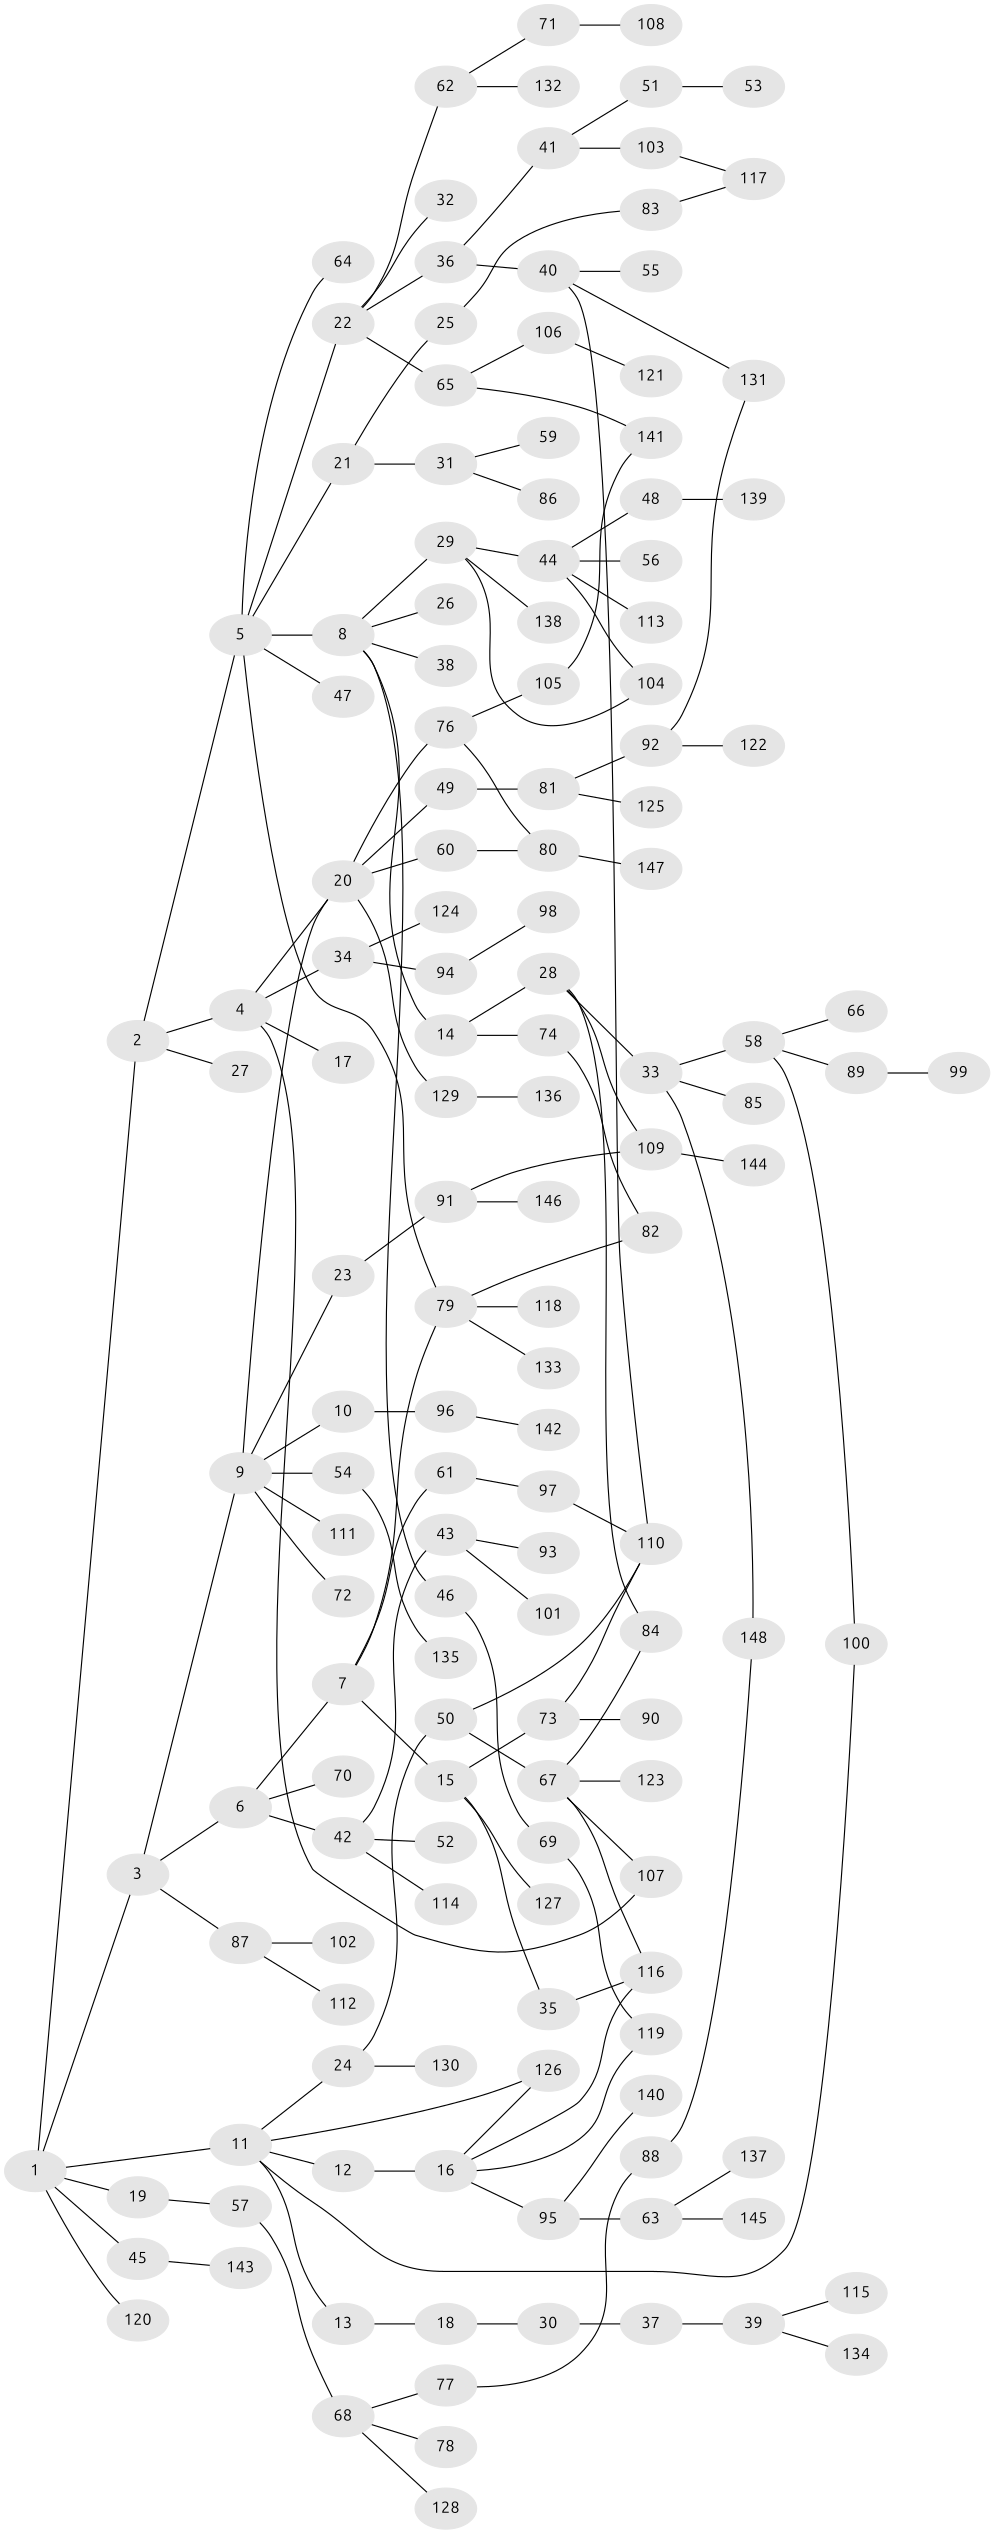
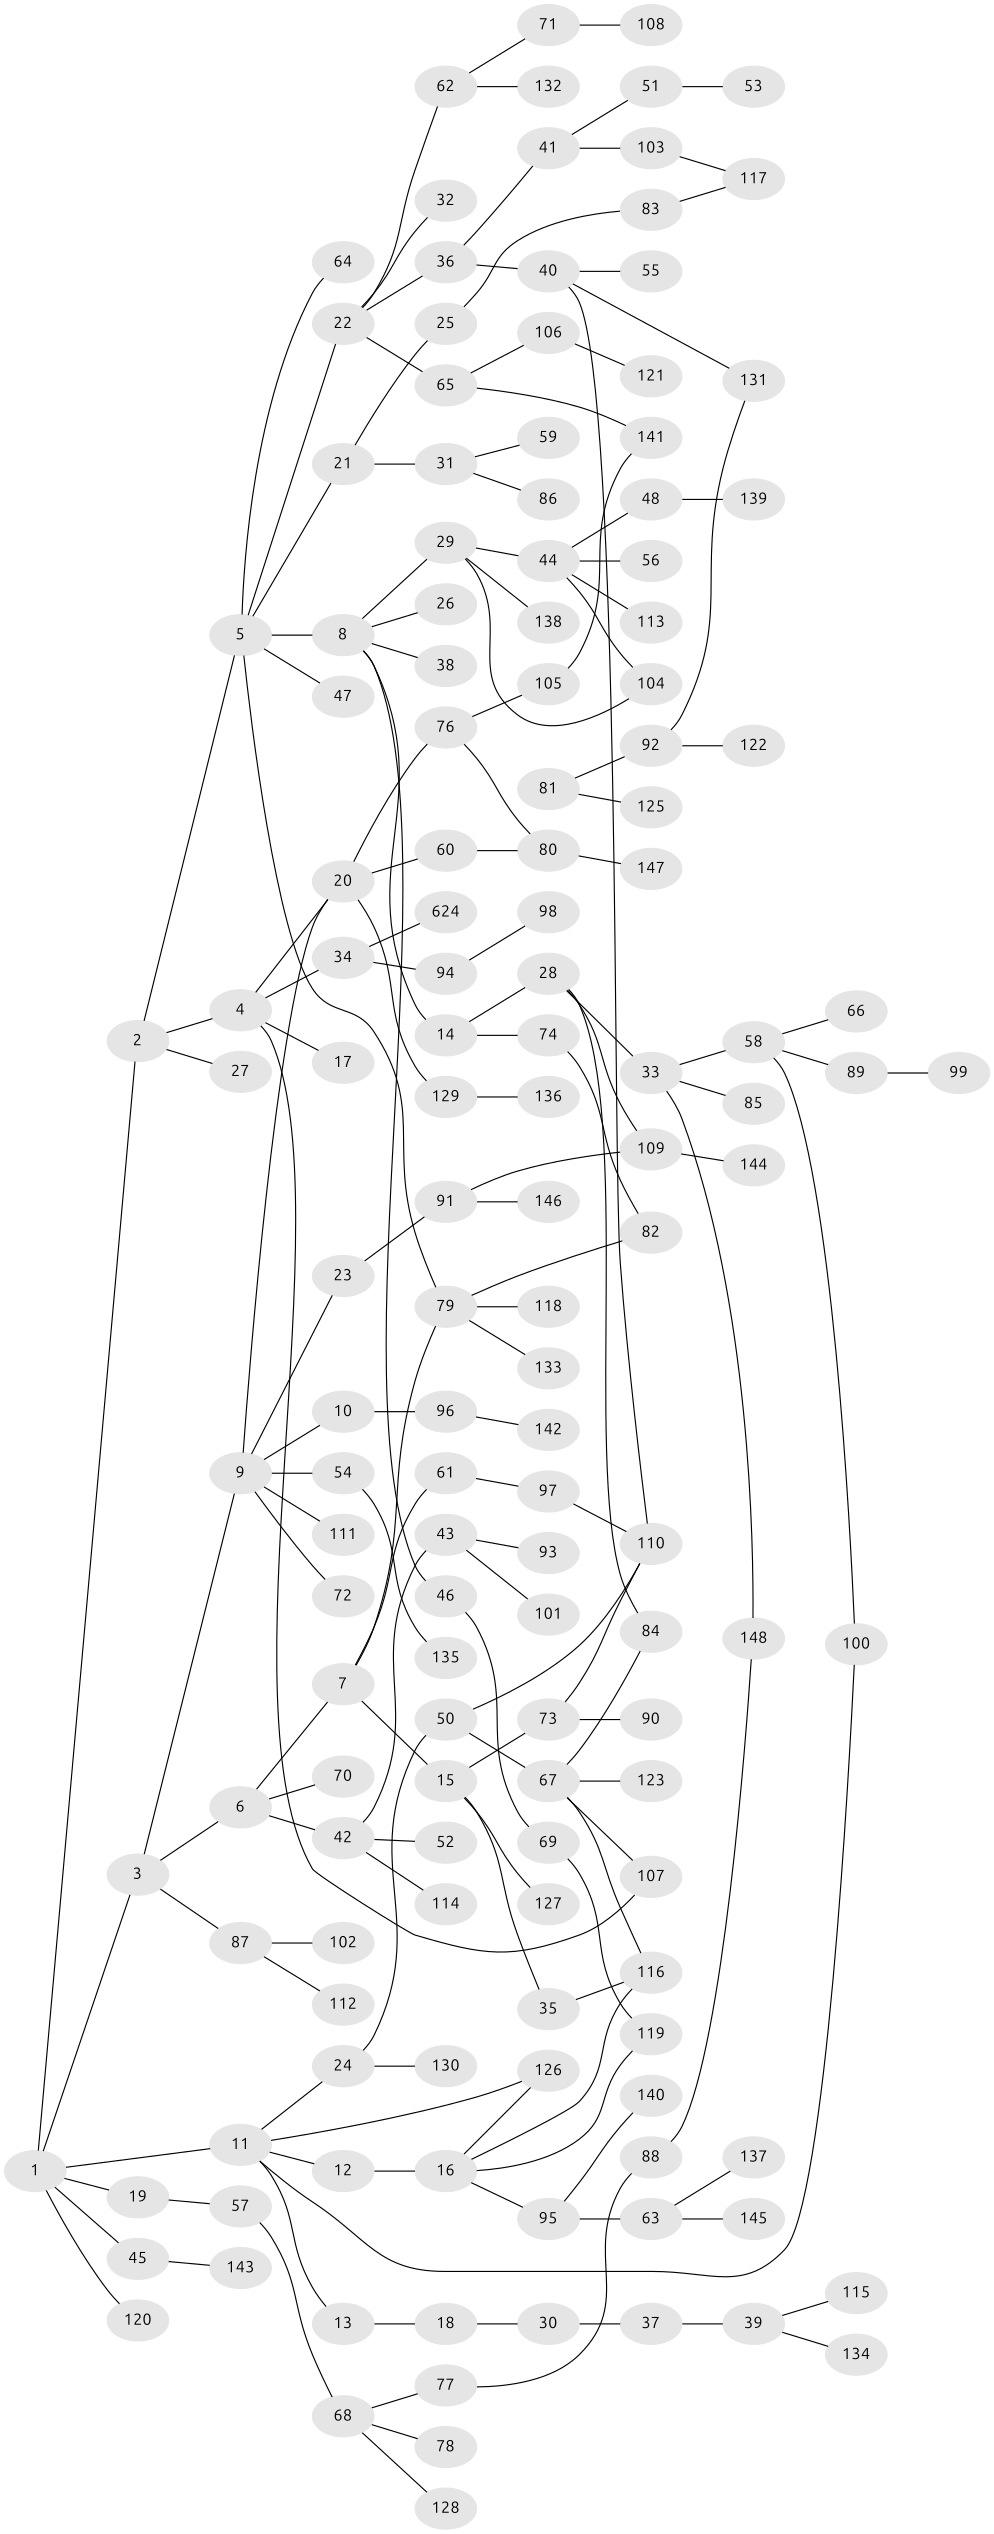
(446, 789) -> none
(446, 912) -> (446, 912)
